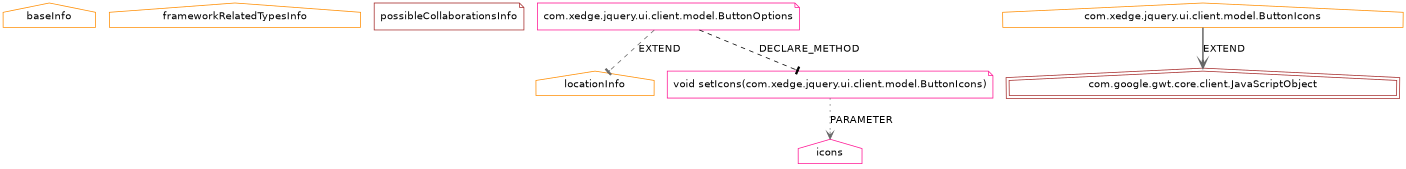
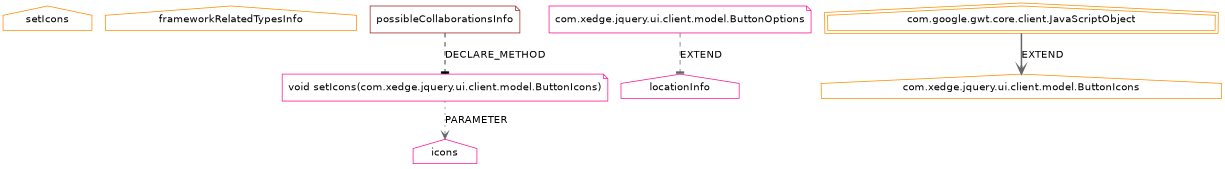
(49, 16) -> (47, 19)
(1203, 44) -> (1021, 50)
(747, 50) -> (445, 52)
(595, 85) -> (680, 88)
(1203, 85) -> (1021, 19)
